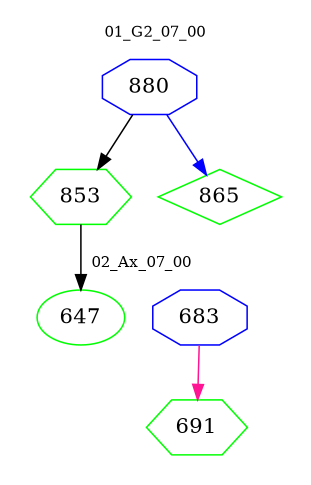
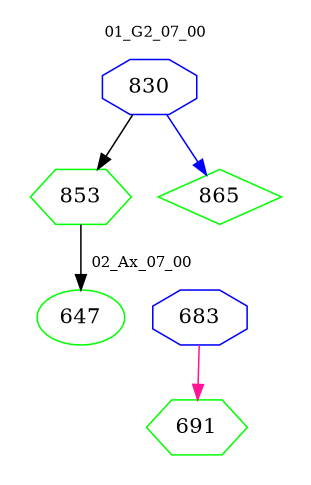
(150, 87) -> (150, 87)
